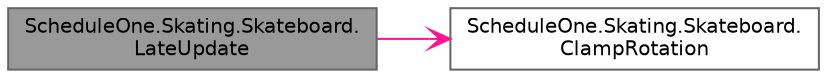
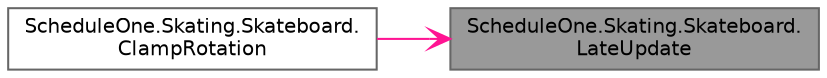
(403, 39) -> (403, 39)
